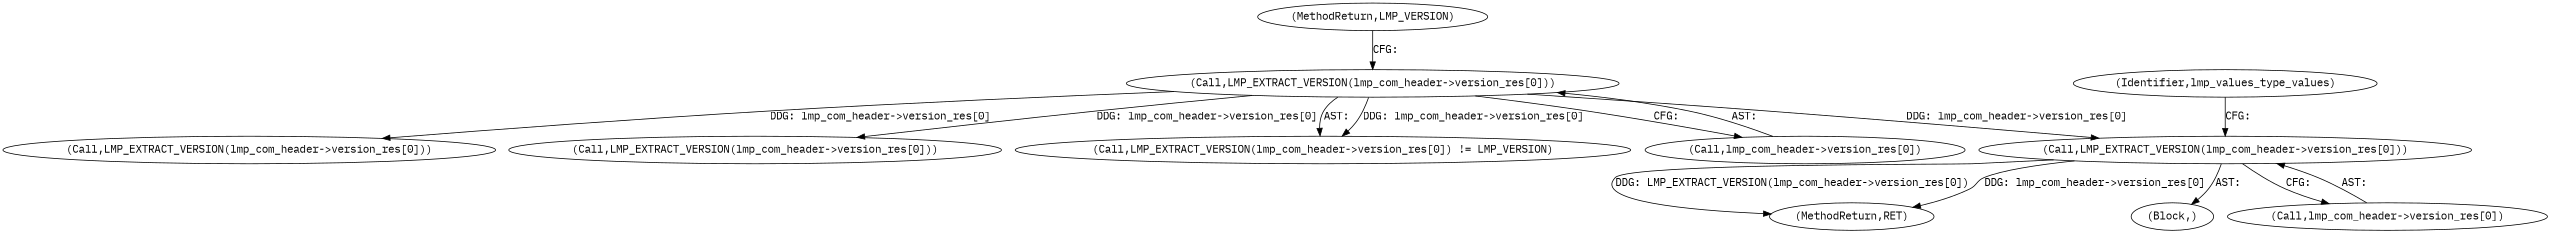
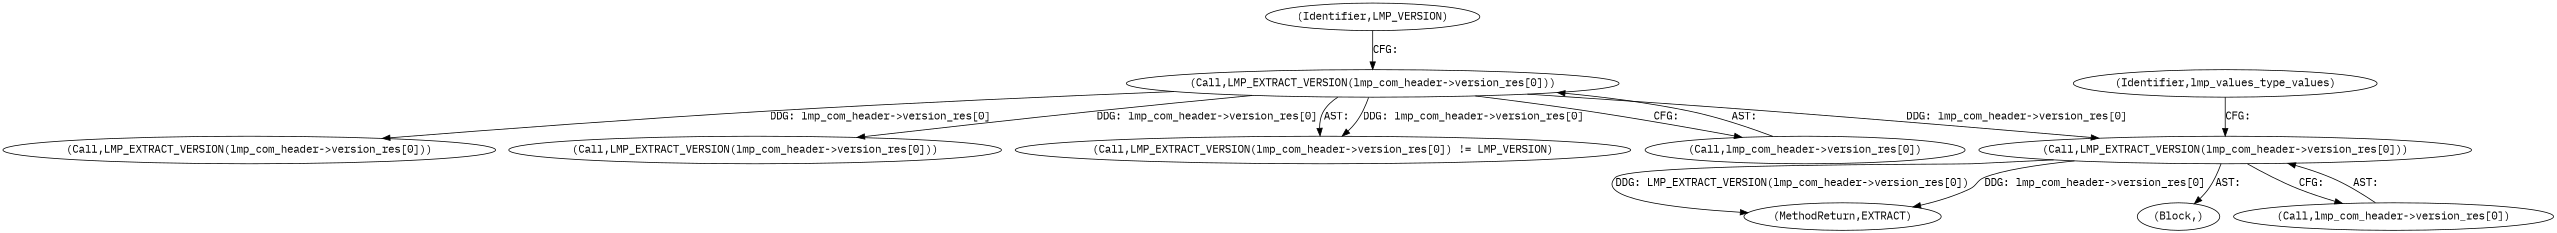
(1373, 17) -> (1373, 17)
(1852, 217) -> (1843, 217)
